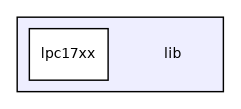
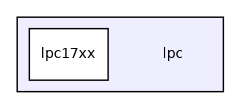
(173, 54) -> (173, 54)
